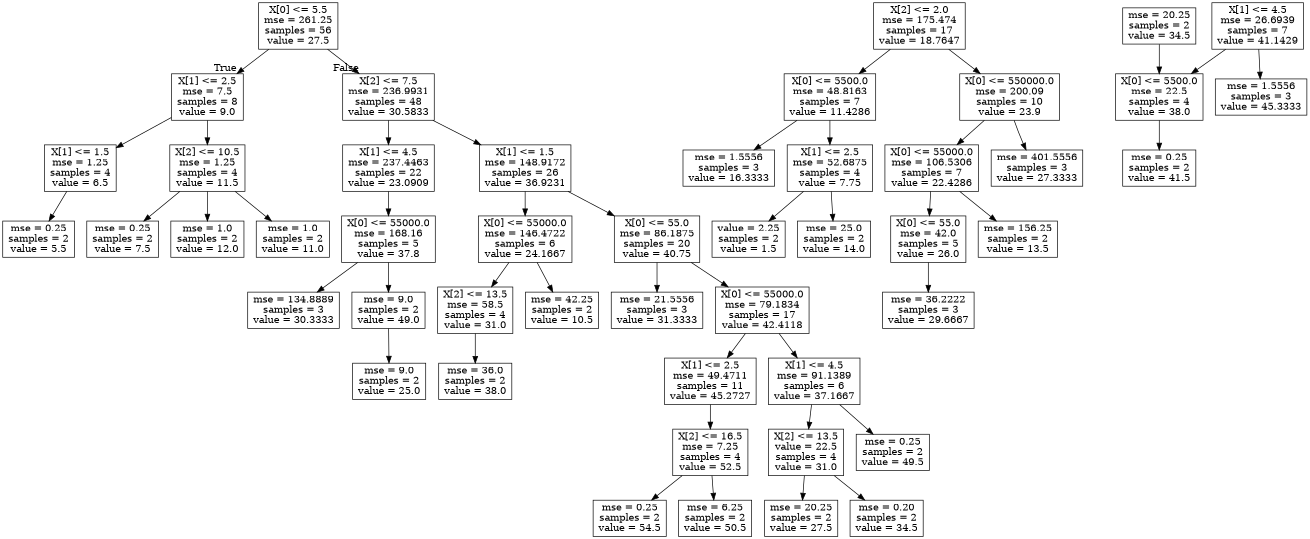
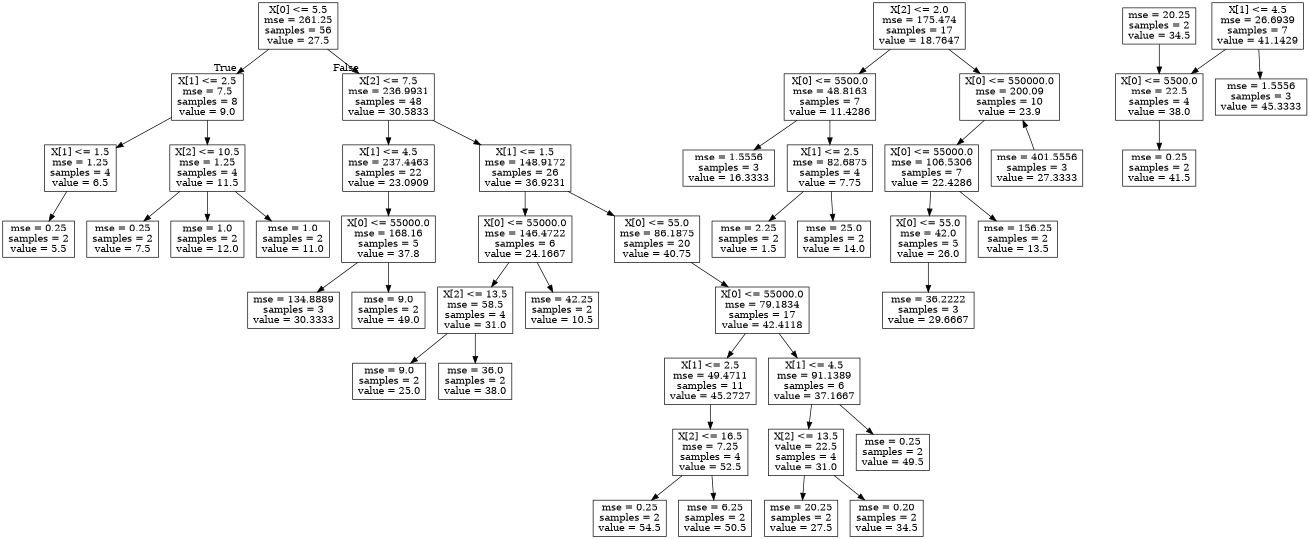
(1018, 132) -> (1030, 138)
(830, 168) -> (830, 168)
(749, 239) -> (749, 239)
(657, 310) -> none
(389, 342) -> (432, 346)
